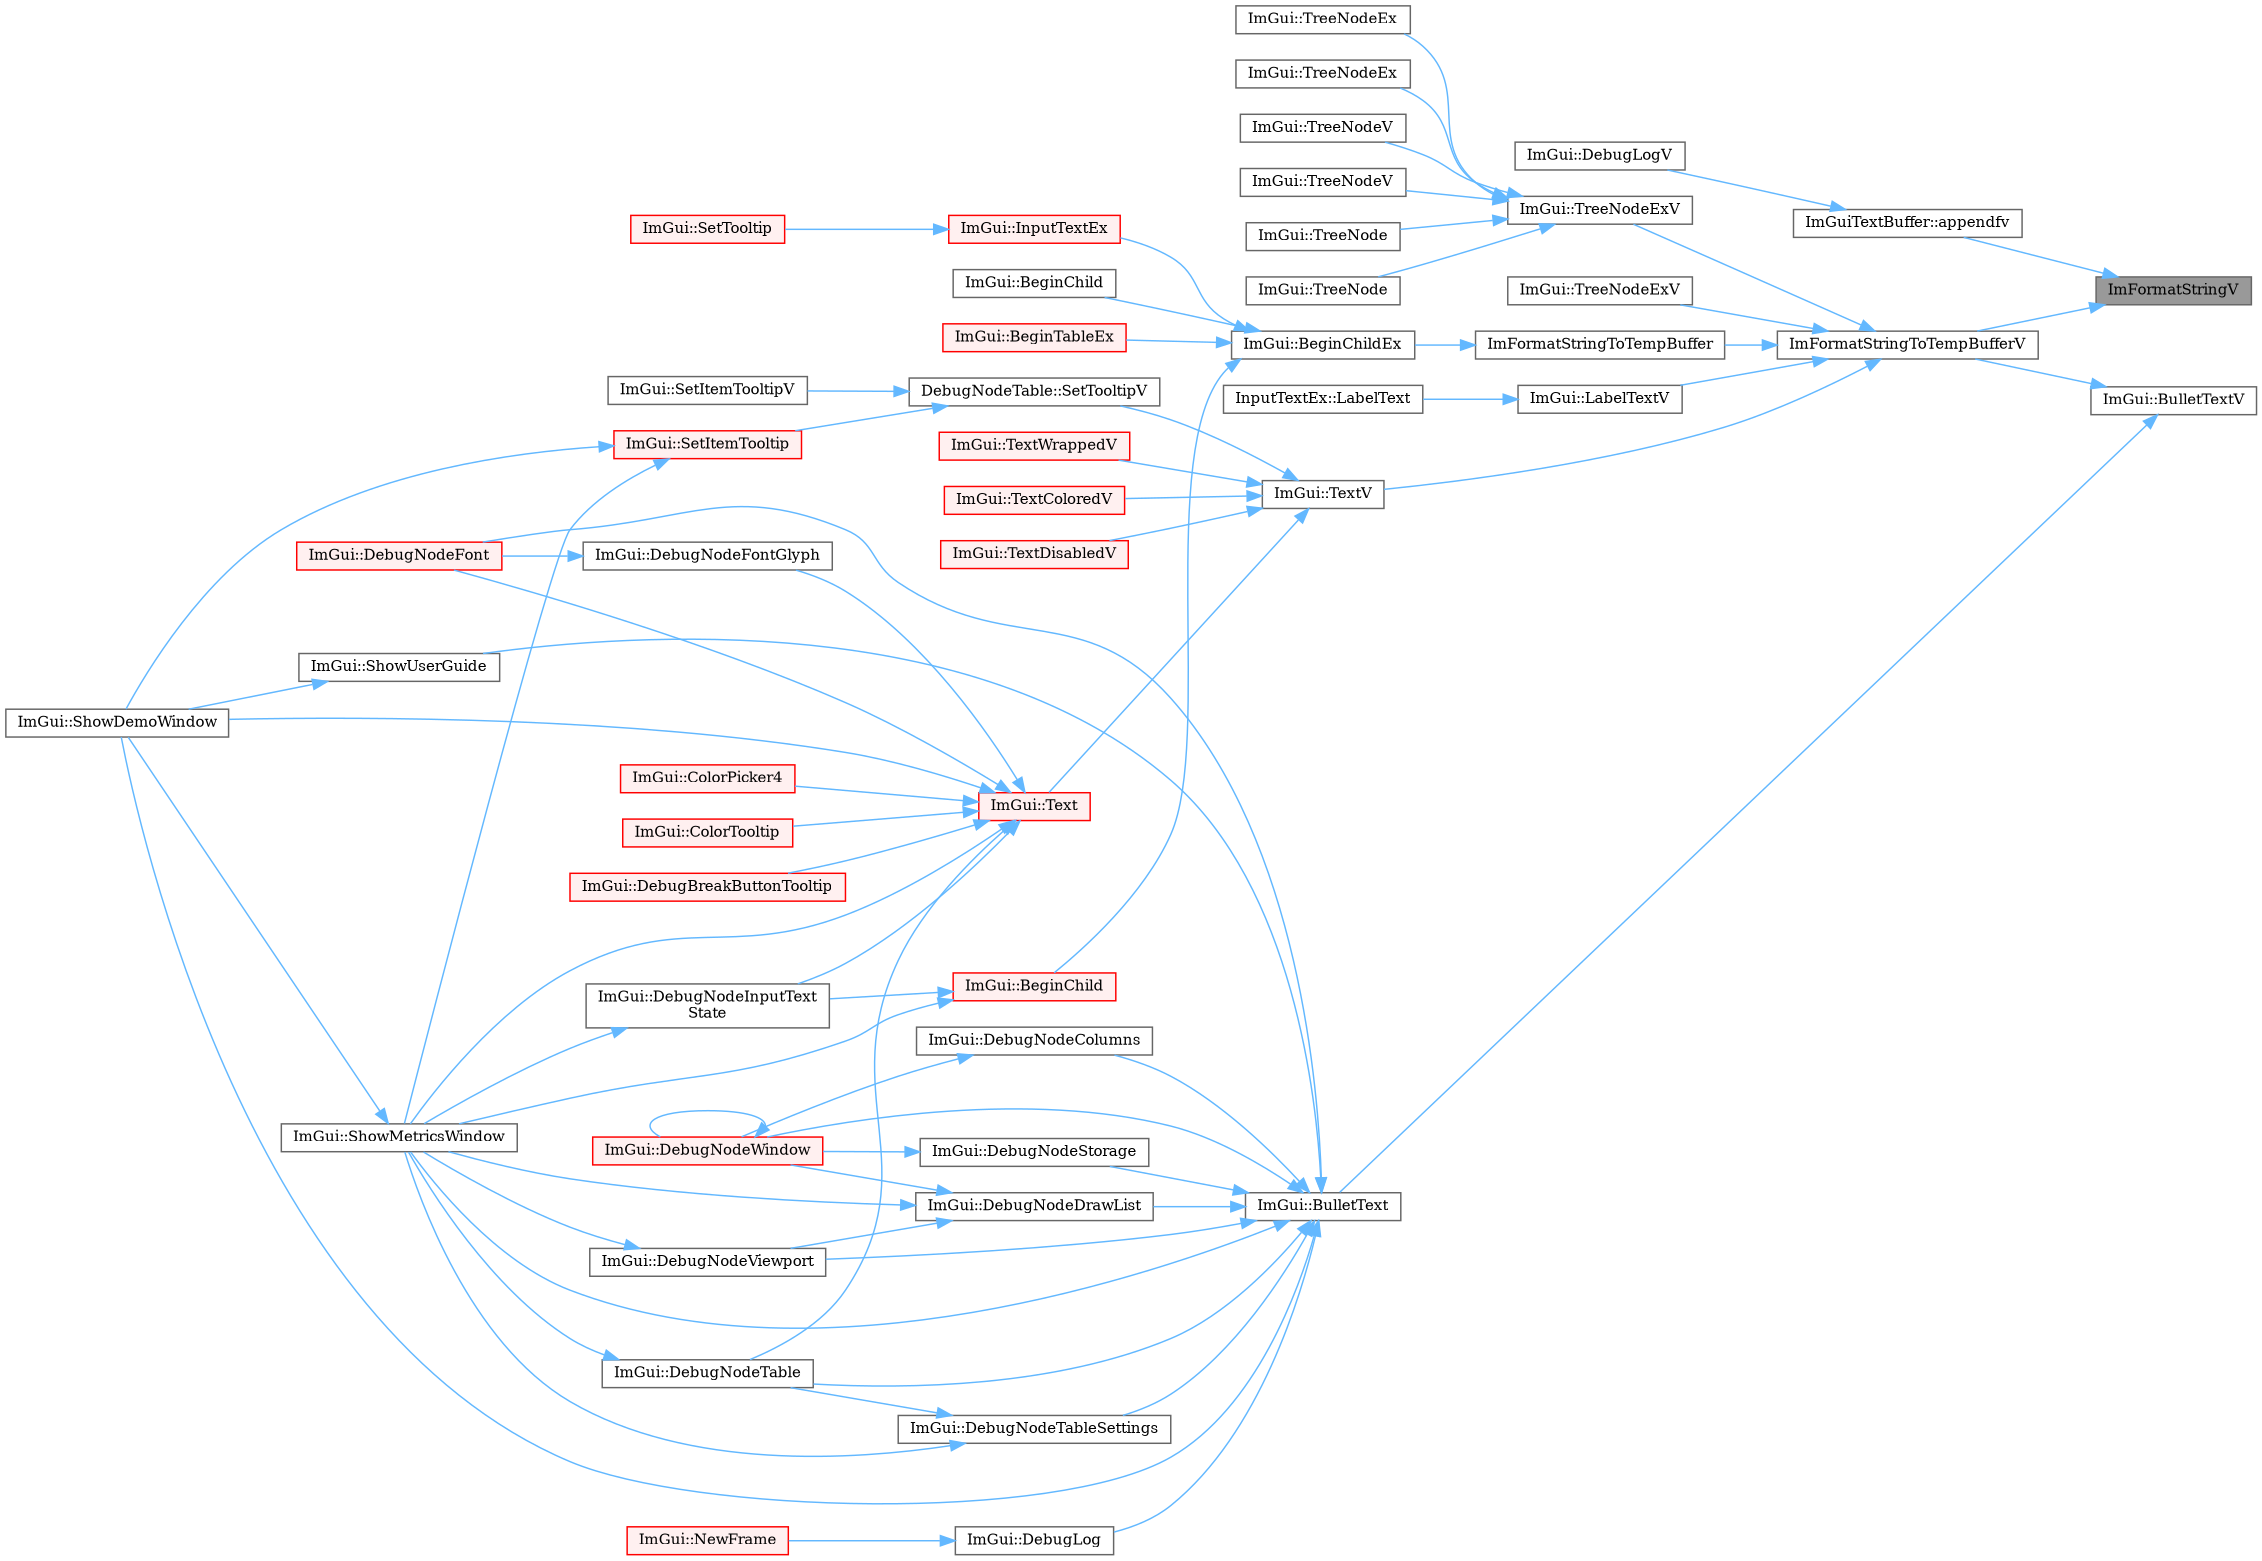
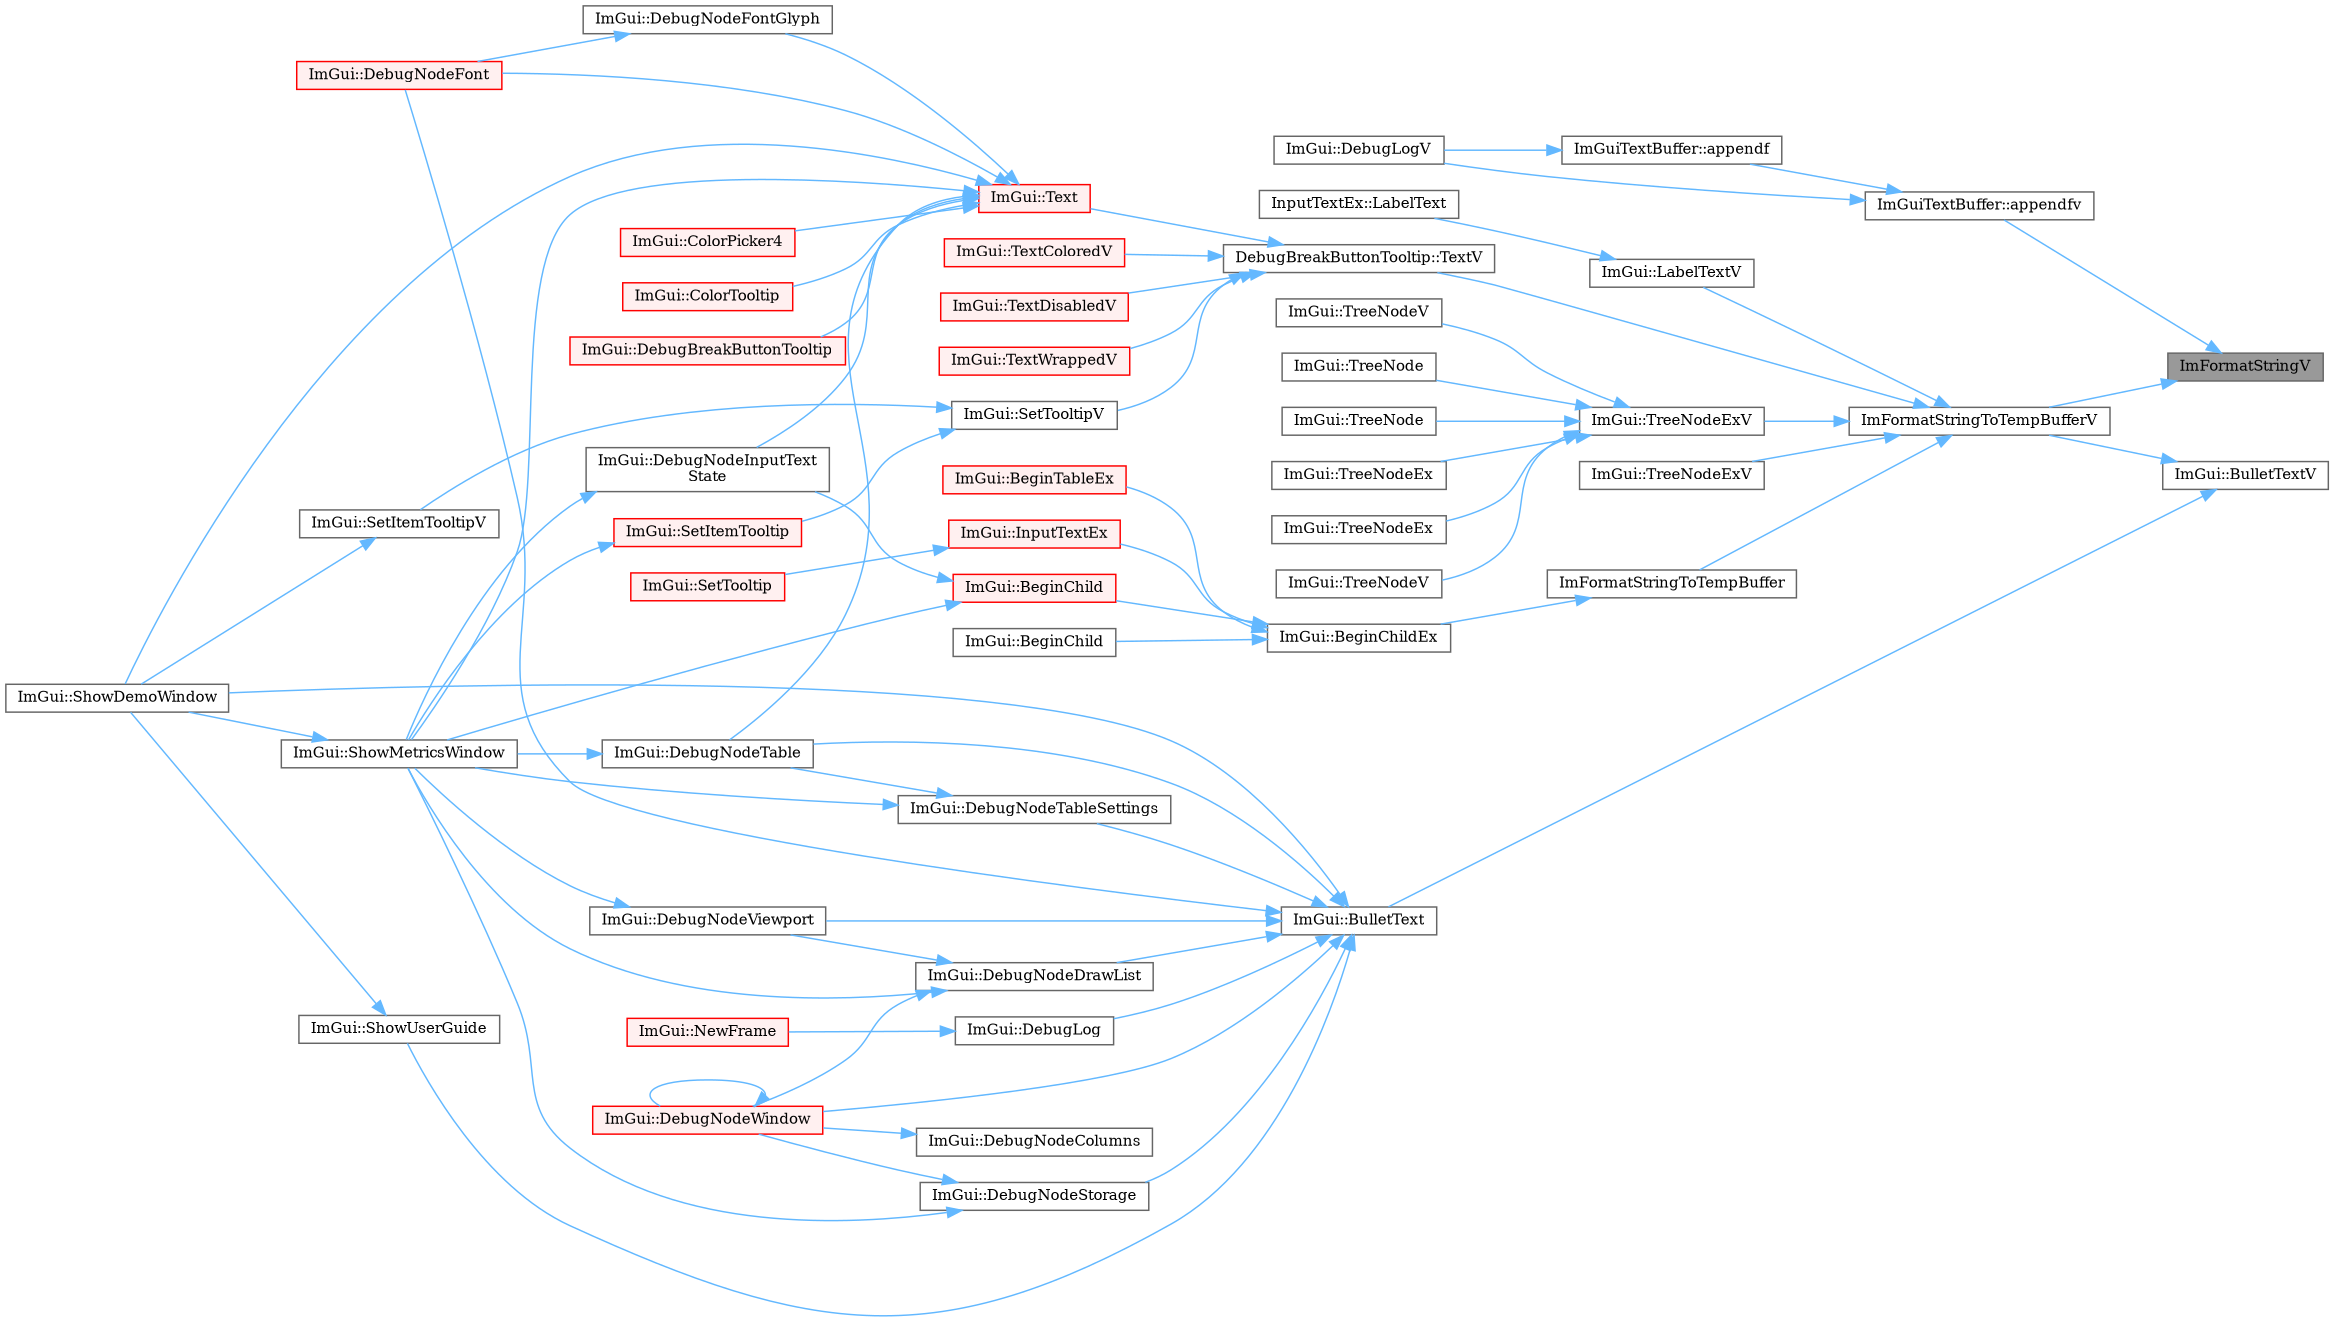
none -> (1672, 150)
(1034, 392) -> (1034, 415)
(1323, 495) -> (1359, 259)
(322, 509) -> (252, 615)
(1216, 1105) -> none
(844, 1326) -> (561, 1139)
